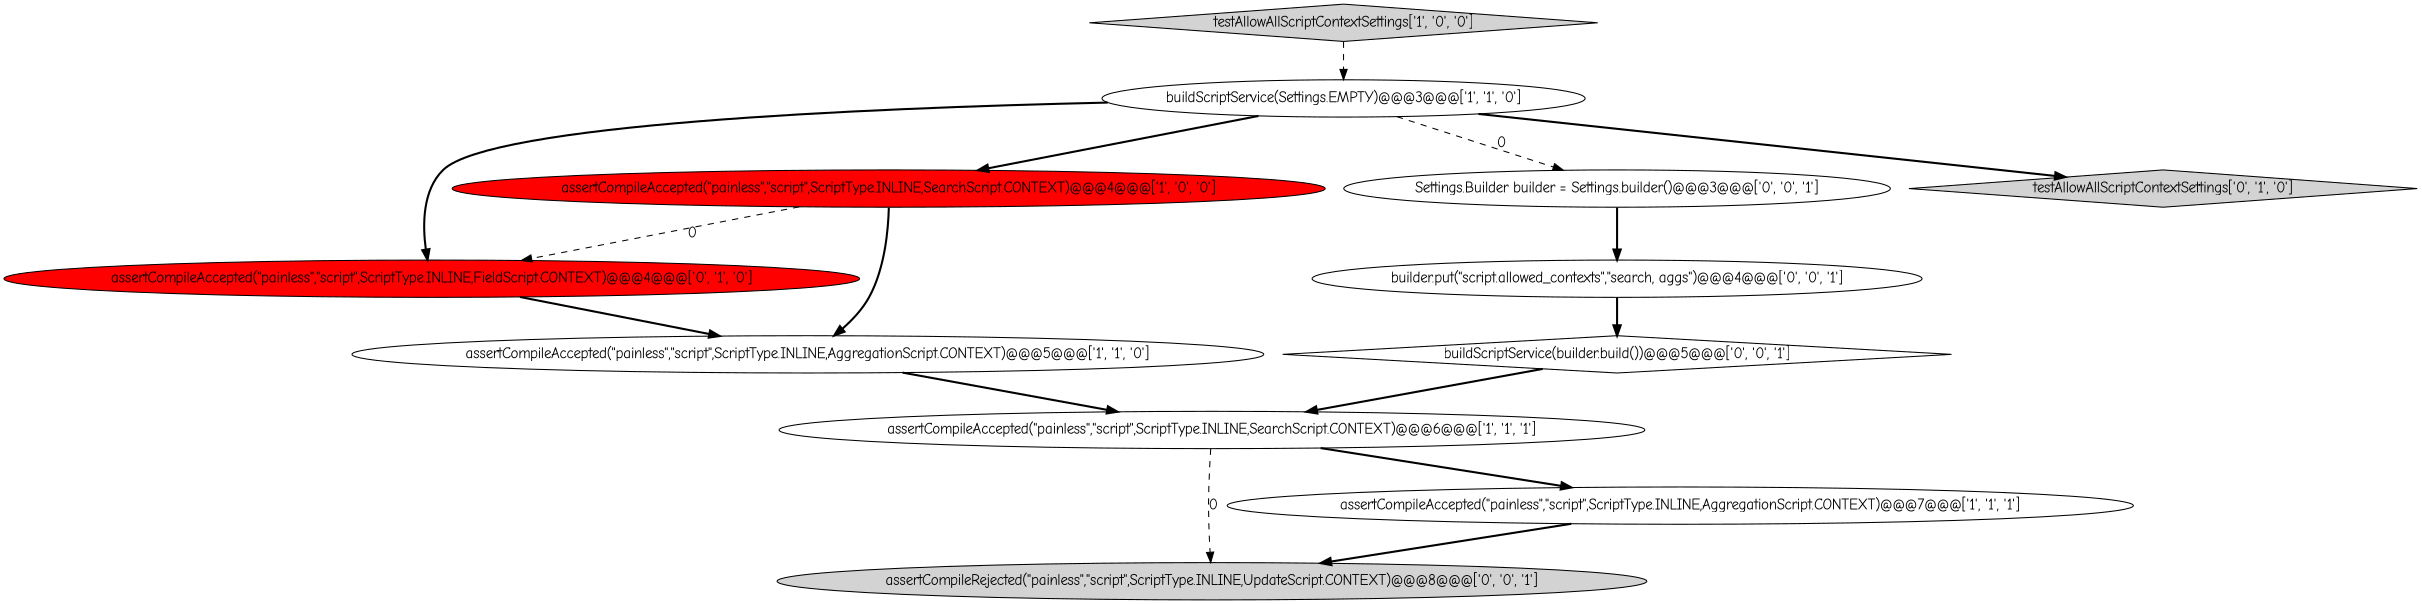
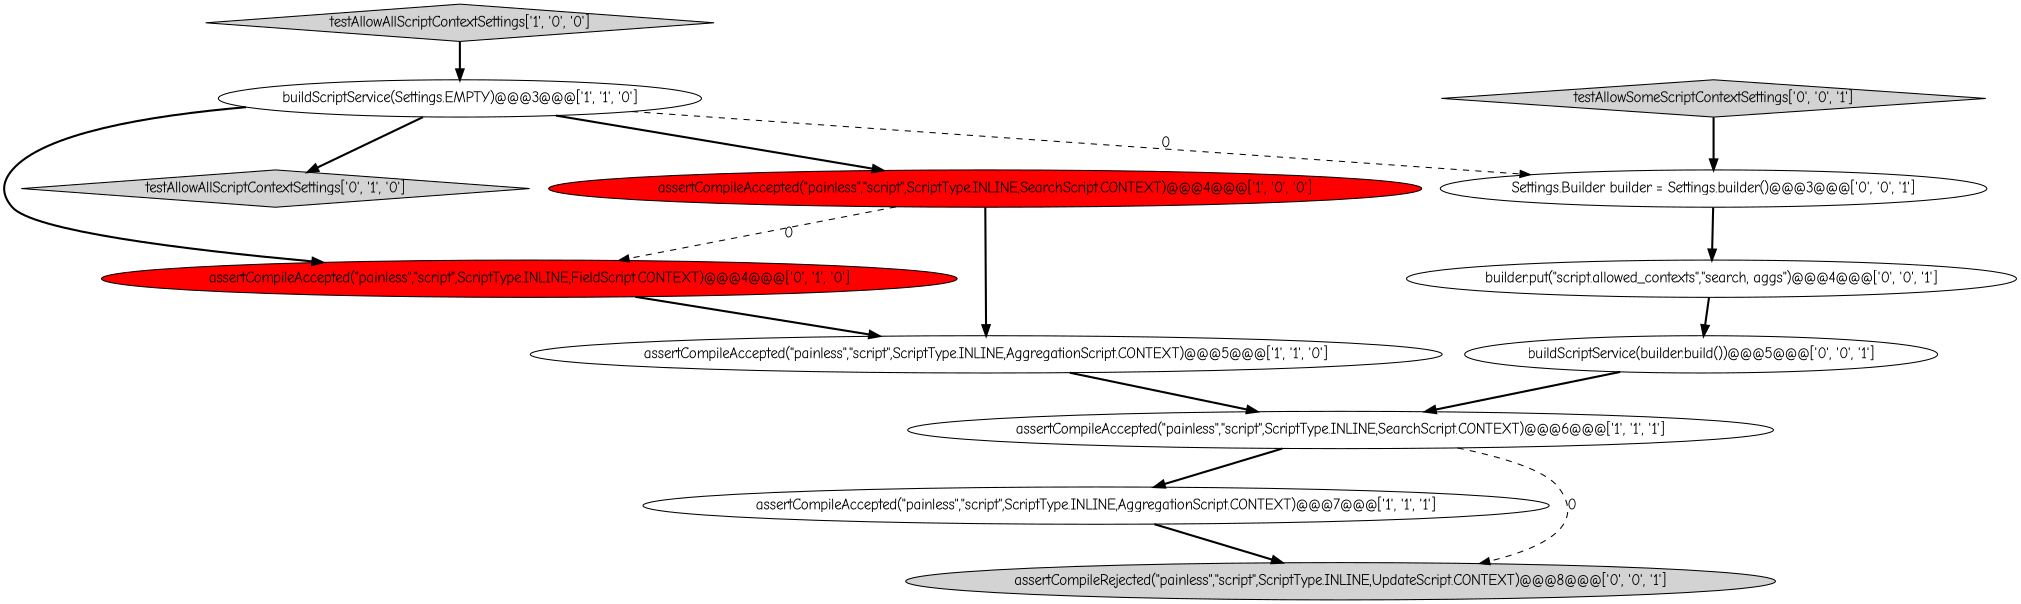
(1344, 55) -> (460, 55)
none -> (1714, 98)
(1617, 354) -> (1701, 354)
